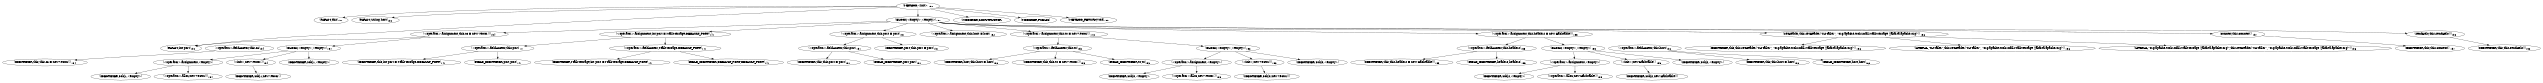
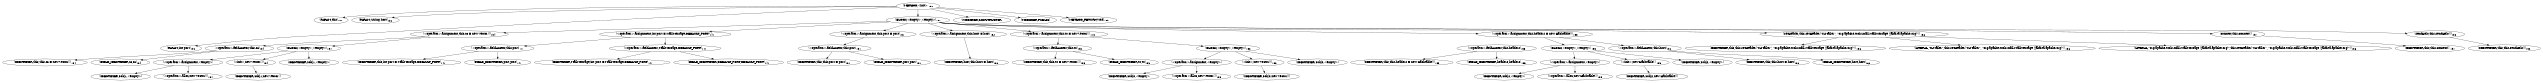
(311, 40) -> (345, 41)
(1517, 41) -> (1590, 41)
(912, 48) -> none
(1016, 55) -> (967, 47)
none -> (120, 62)
